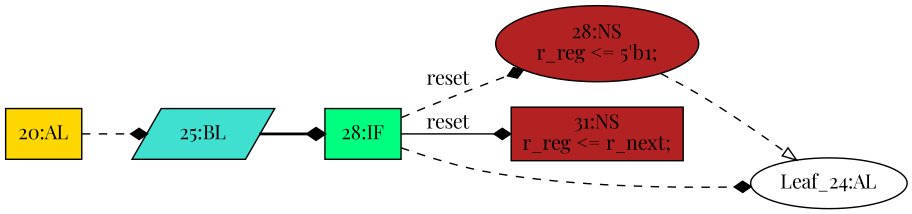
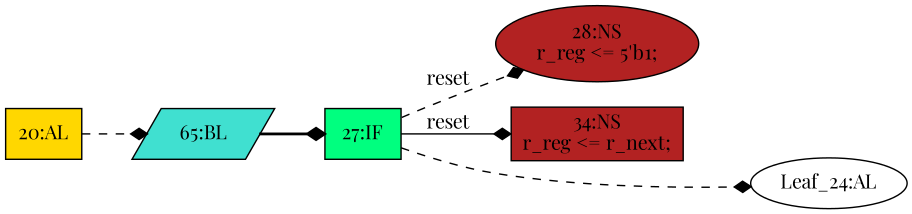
(724, 110) -> none
(203, 134) -> (203, 134)
(363, 134) -> (363, 134)
(597, 134) -> (597, 134)
